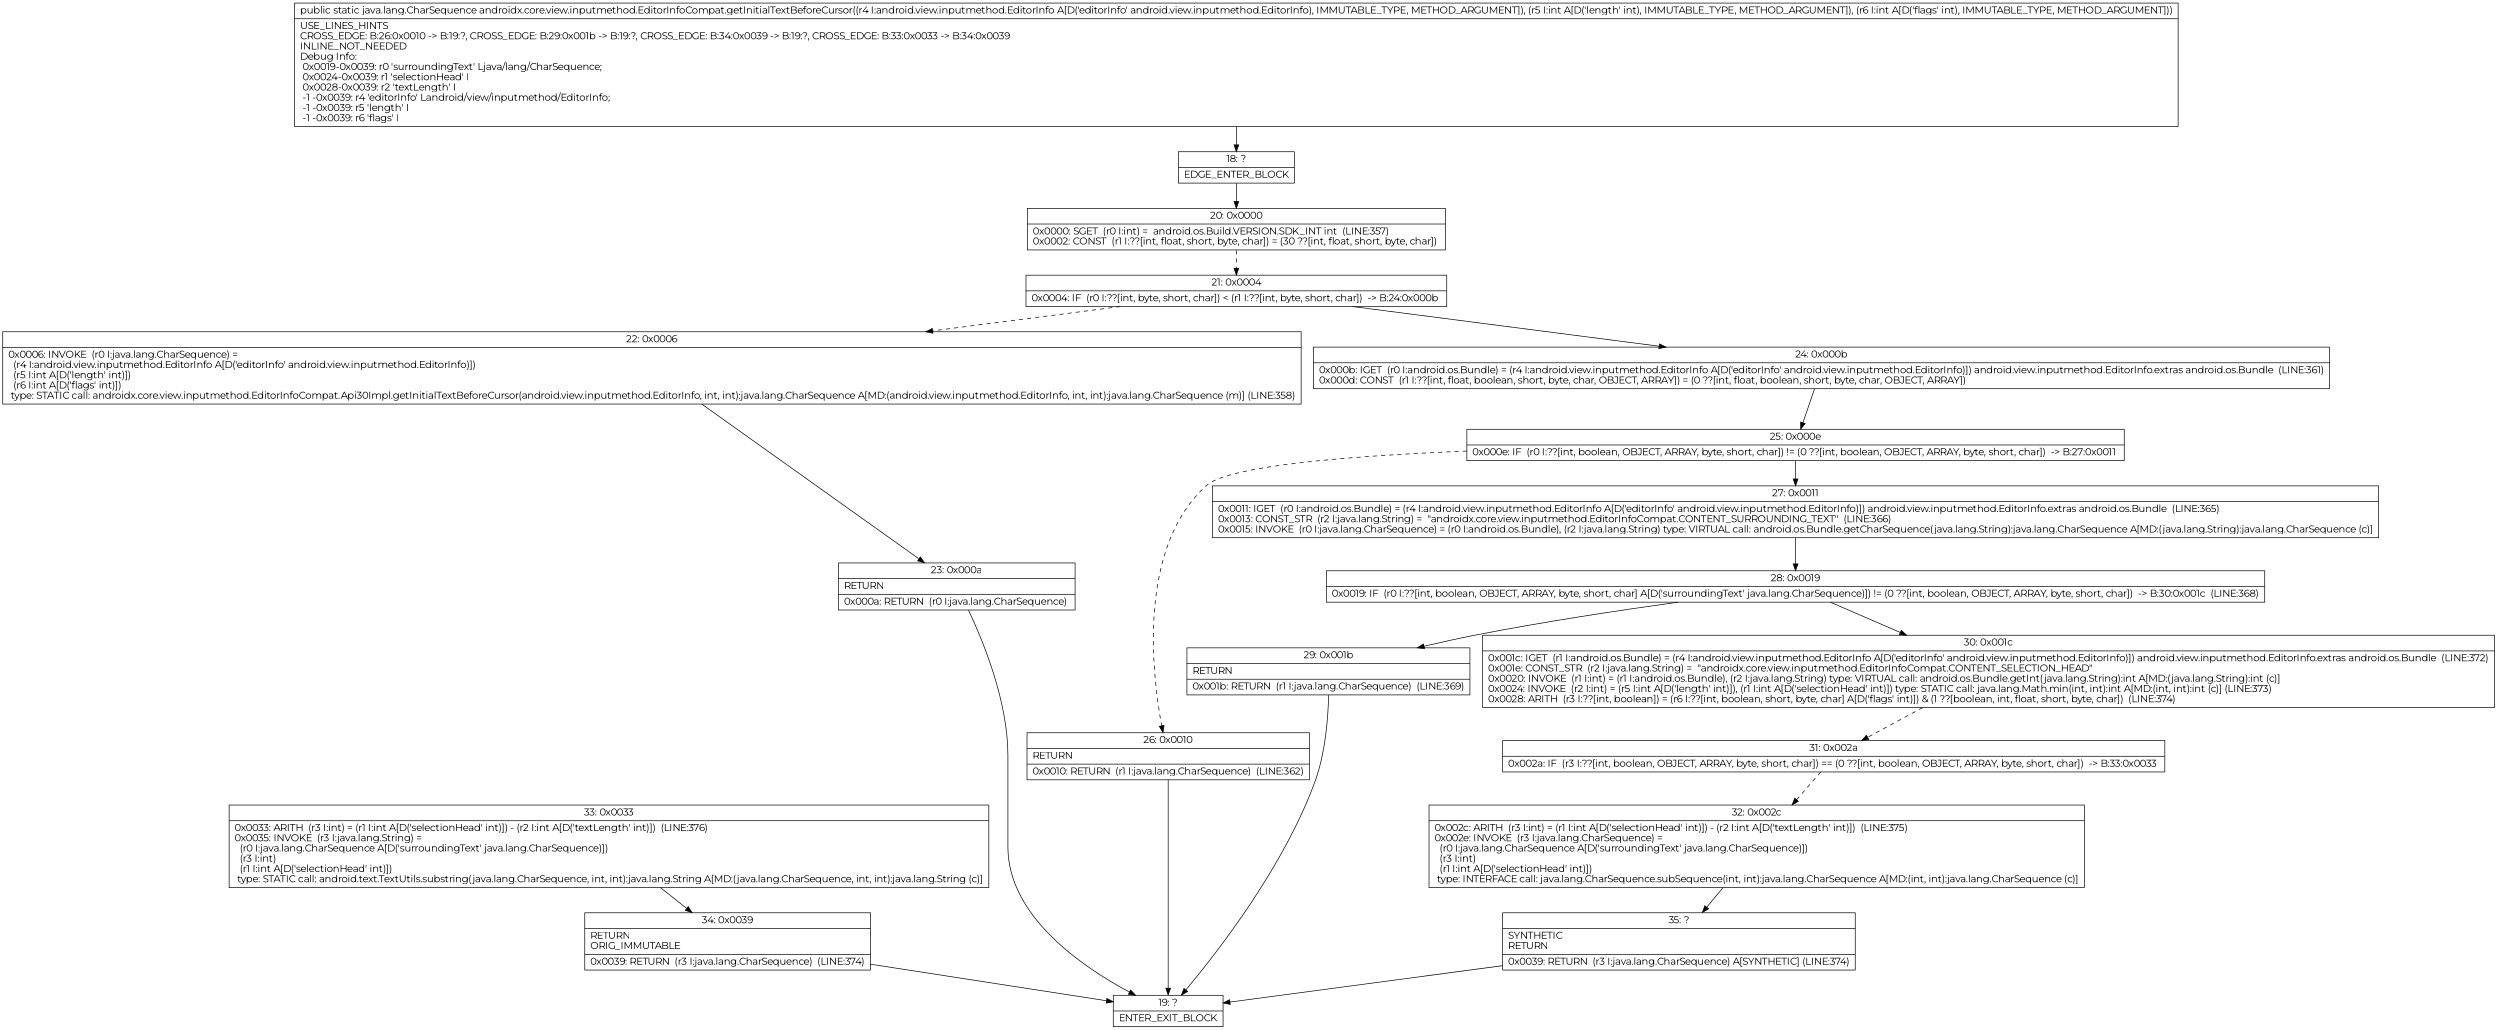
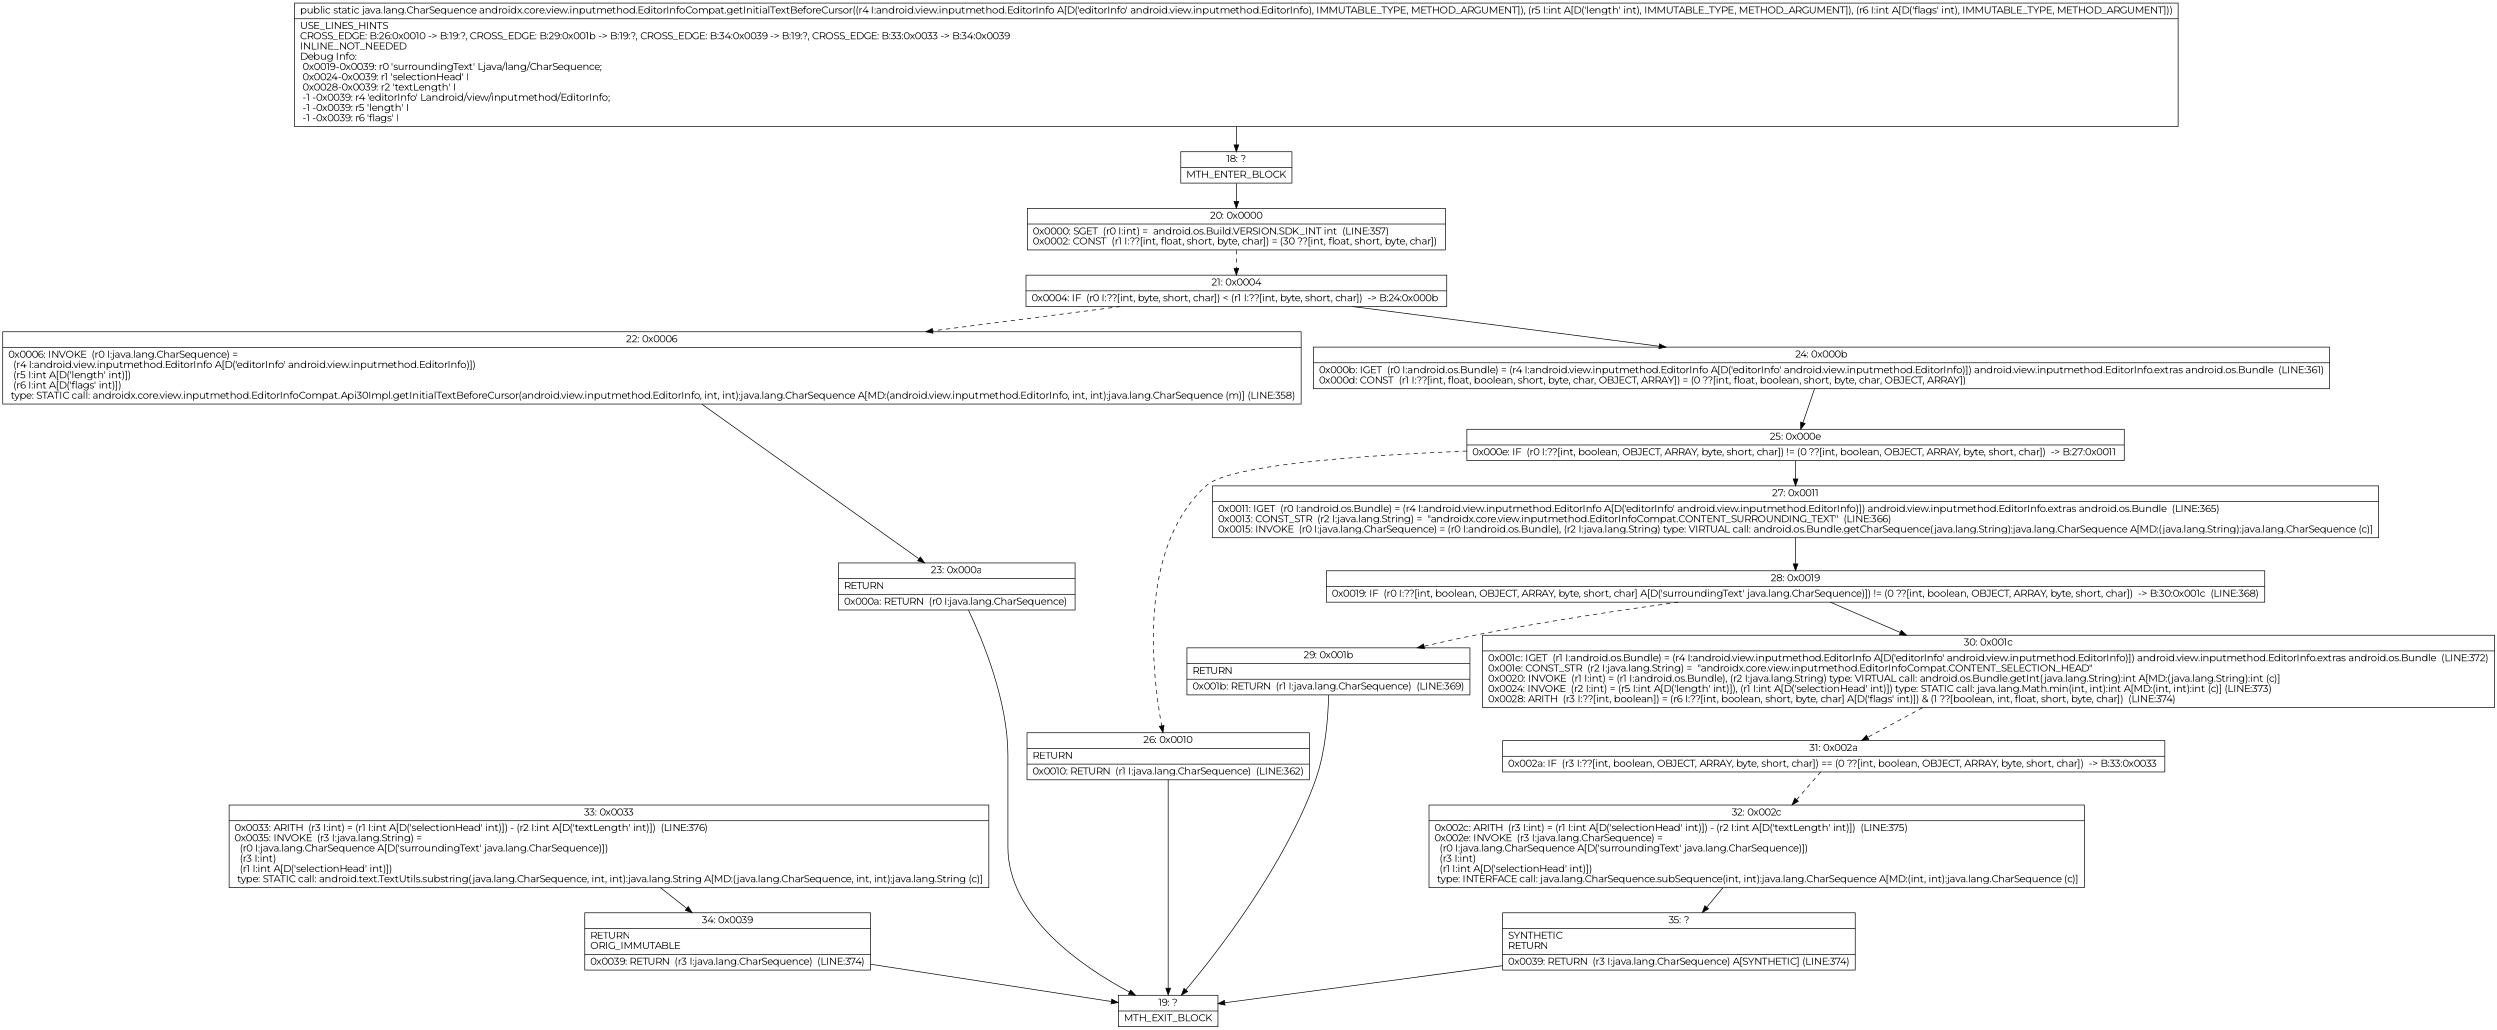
(1236, 175) -> (1236, 175)
(1551, 622) -> (1551, 622)
(1168, 1018) -> (1168, 1018)
